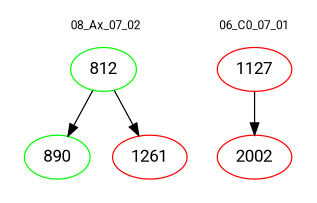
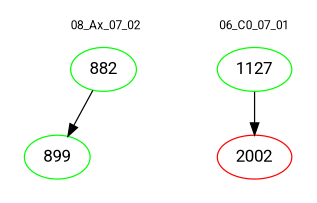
(104, 69) -> (104, 69)
(255, 69) -> (255, 69)
(57, 157) -> (57, 157)
(150, 157) -> none
